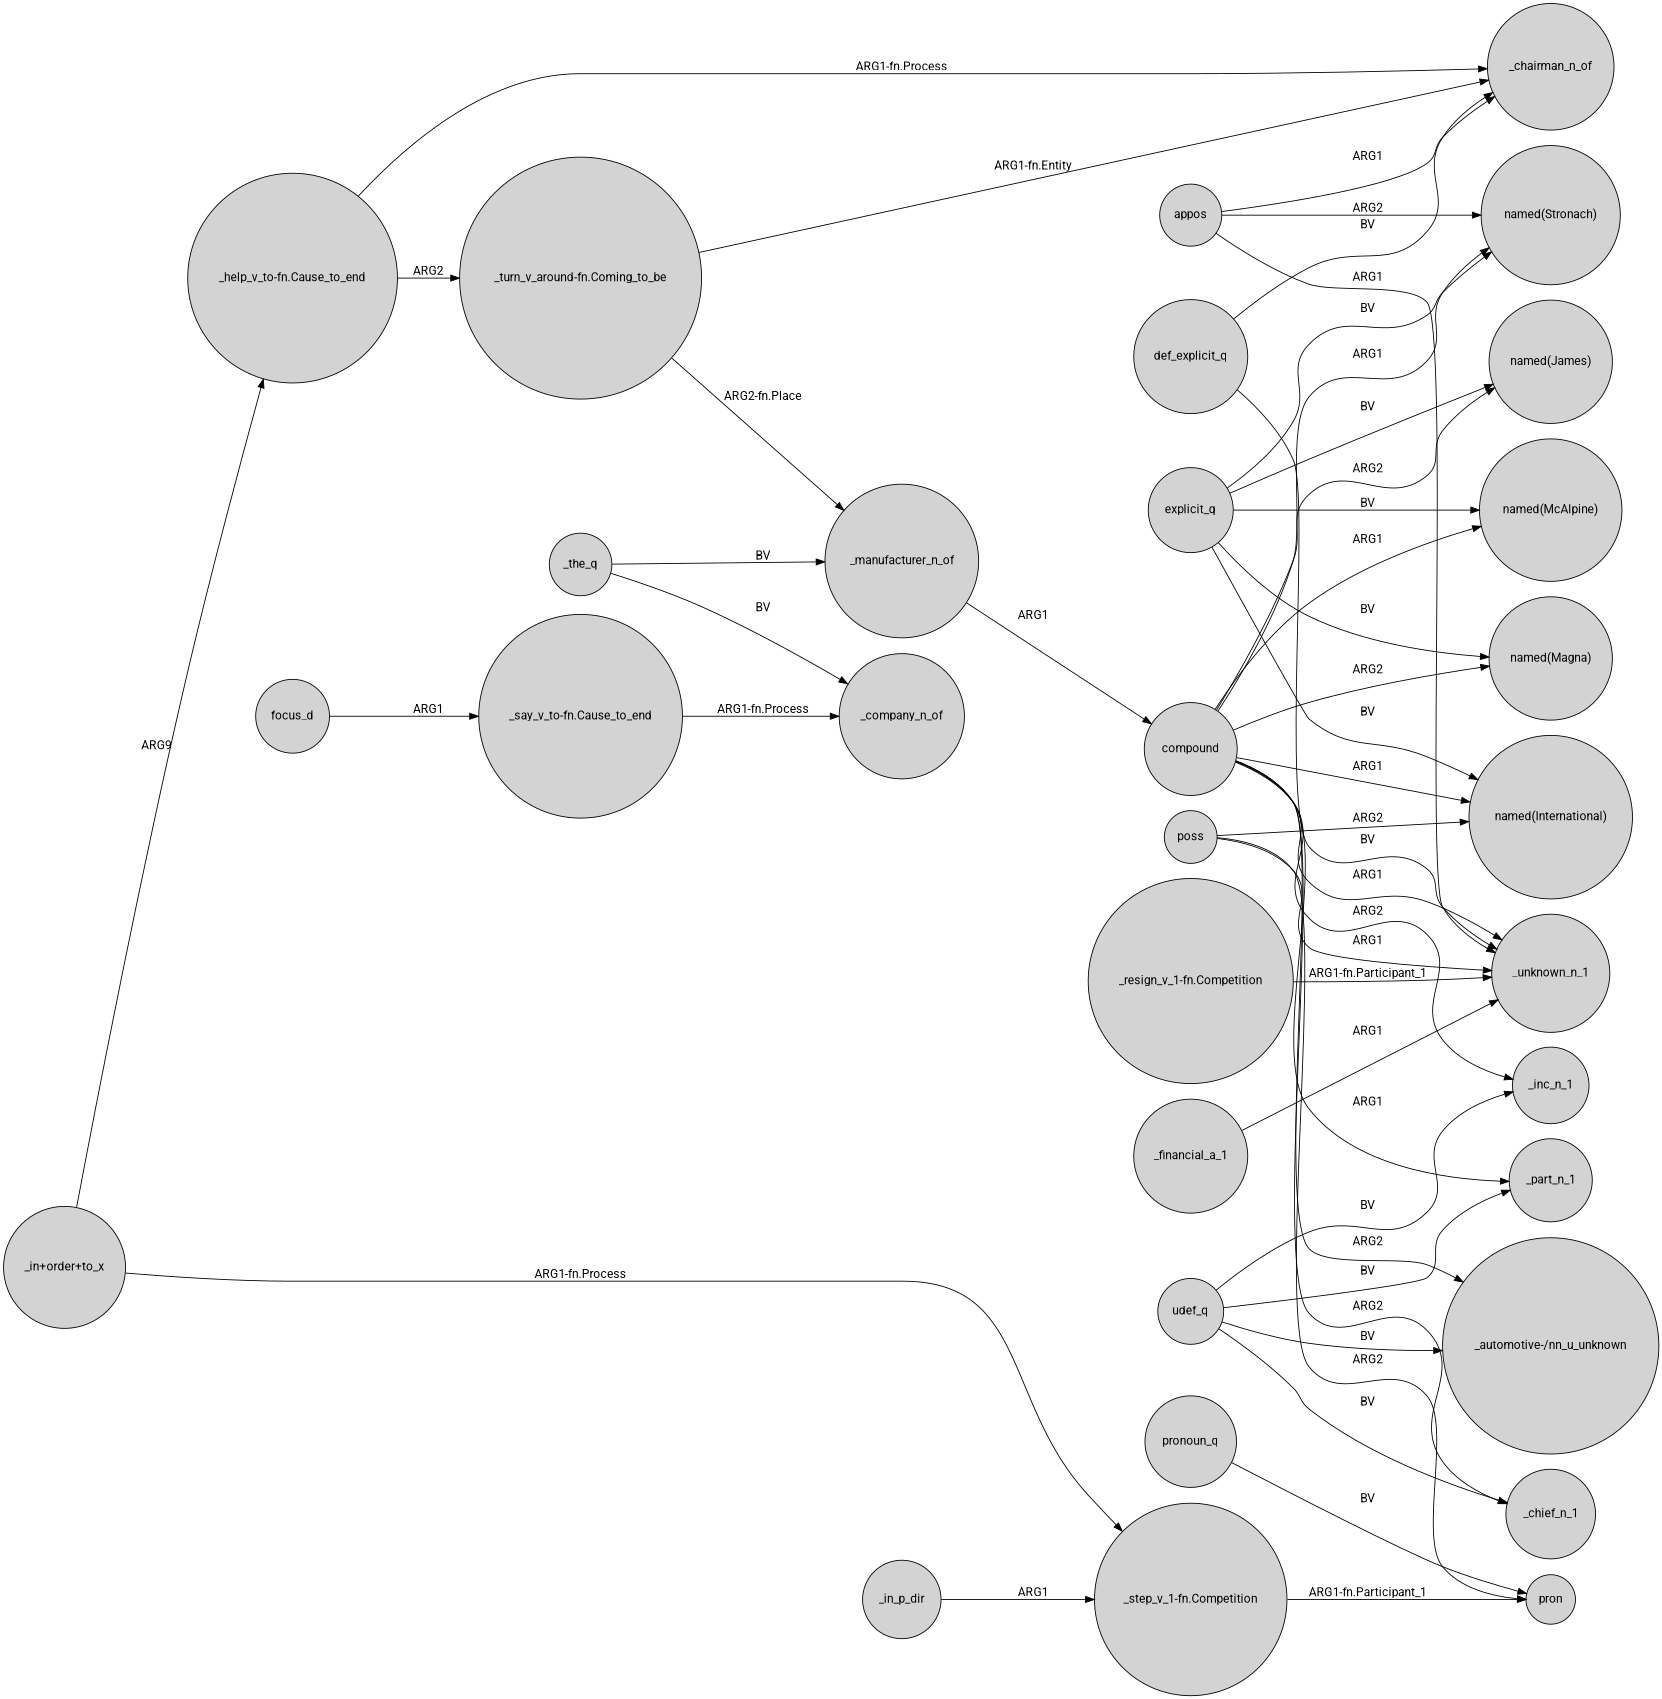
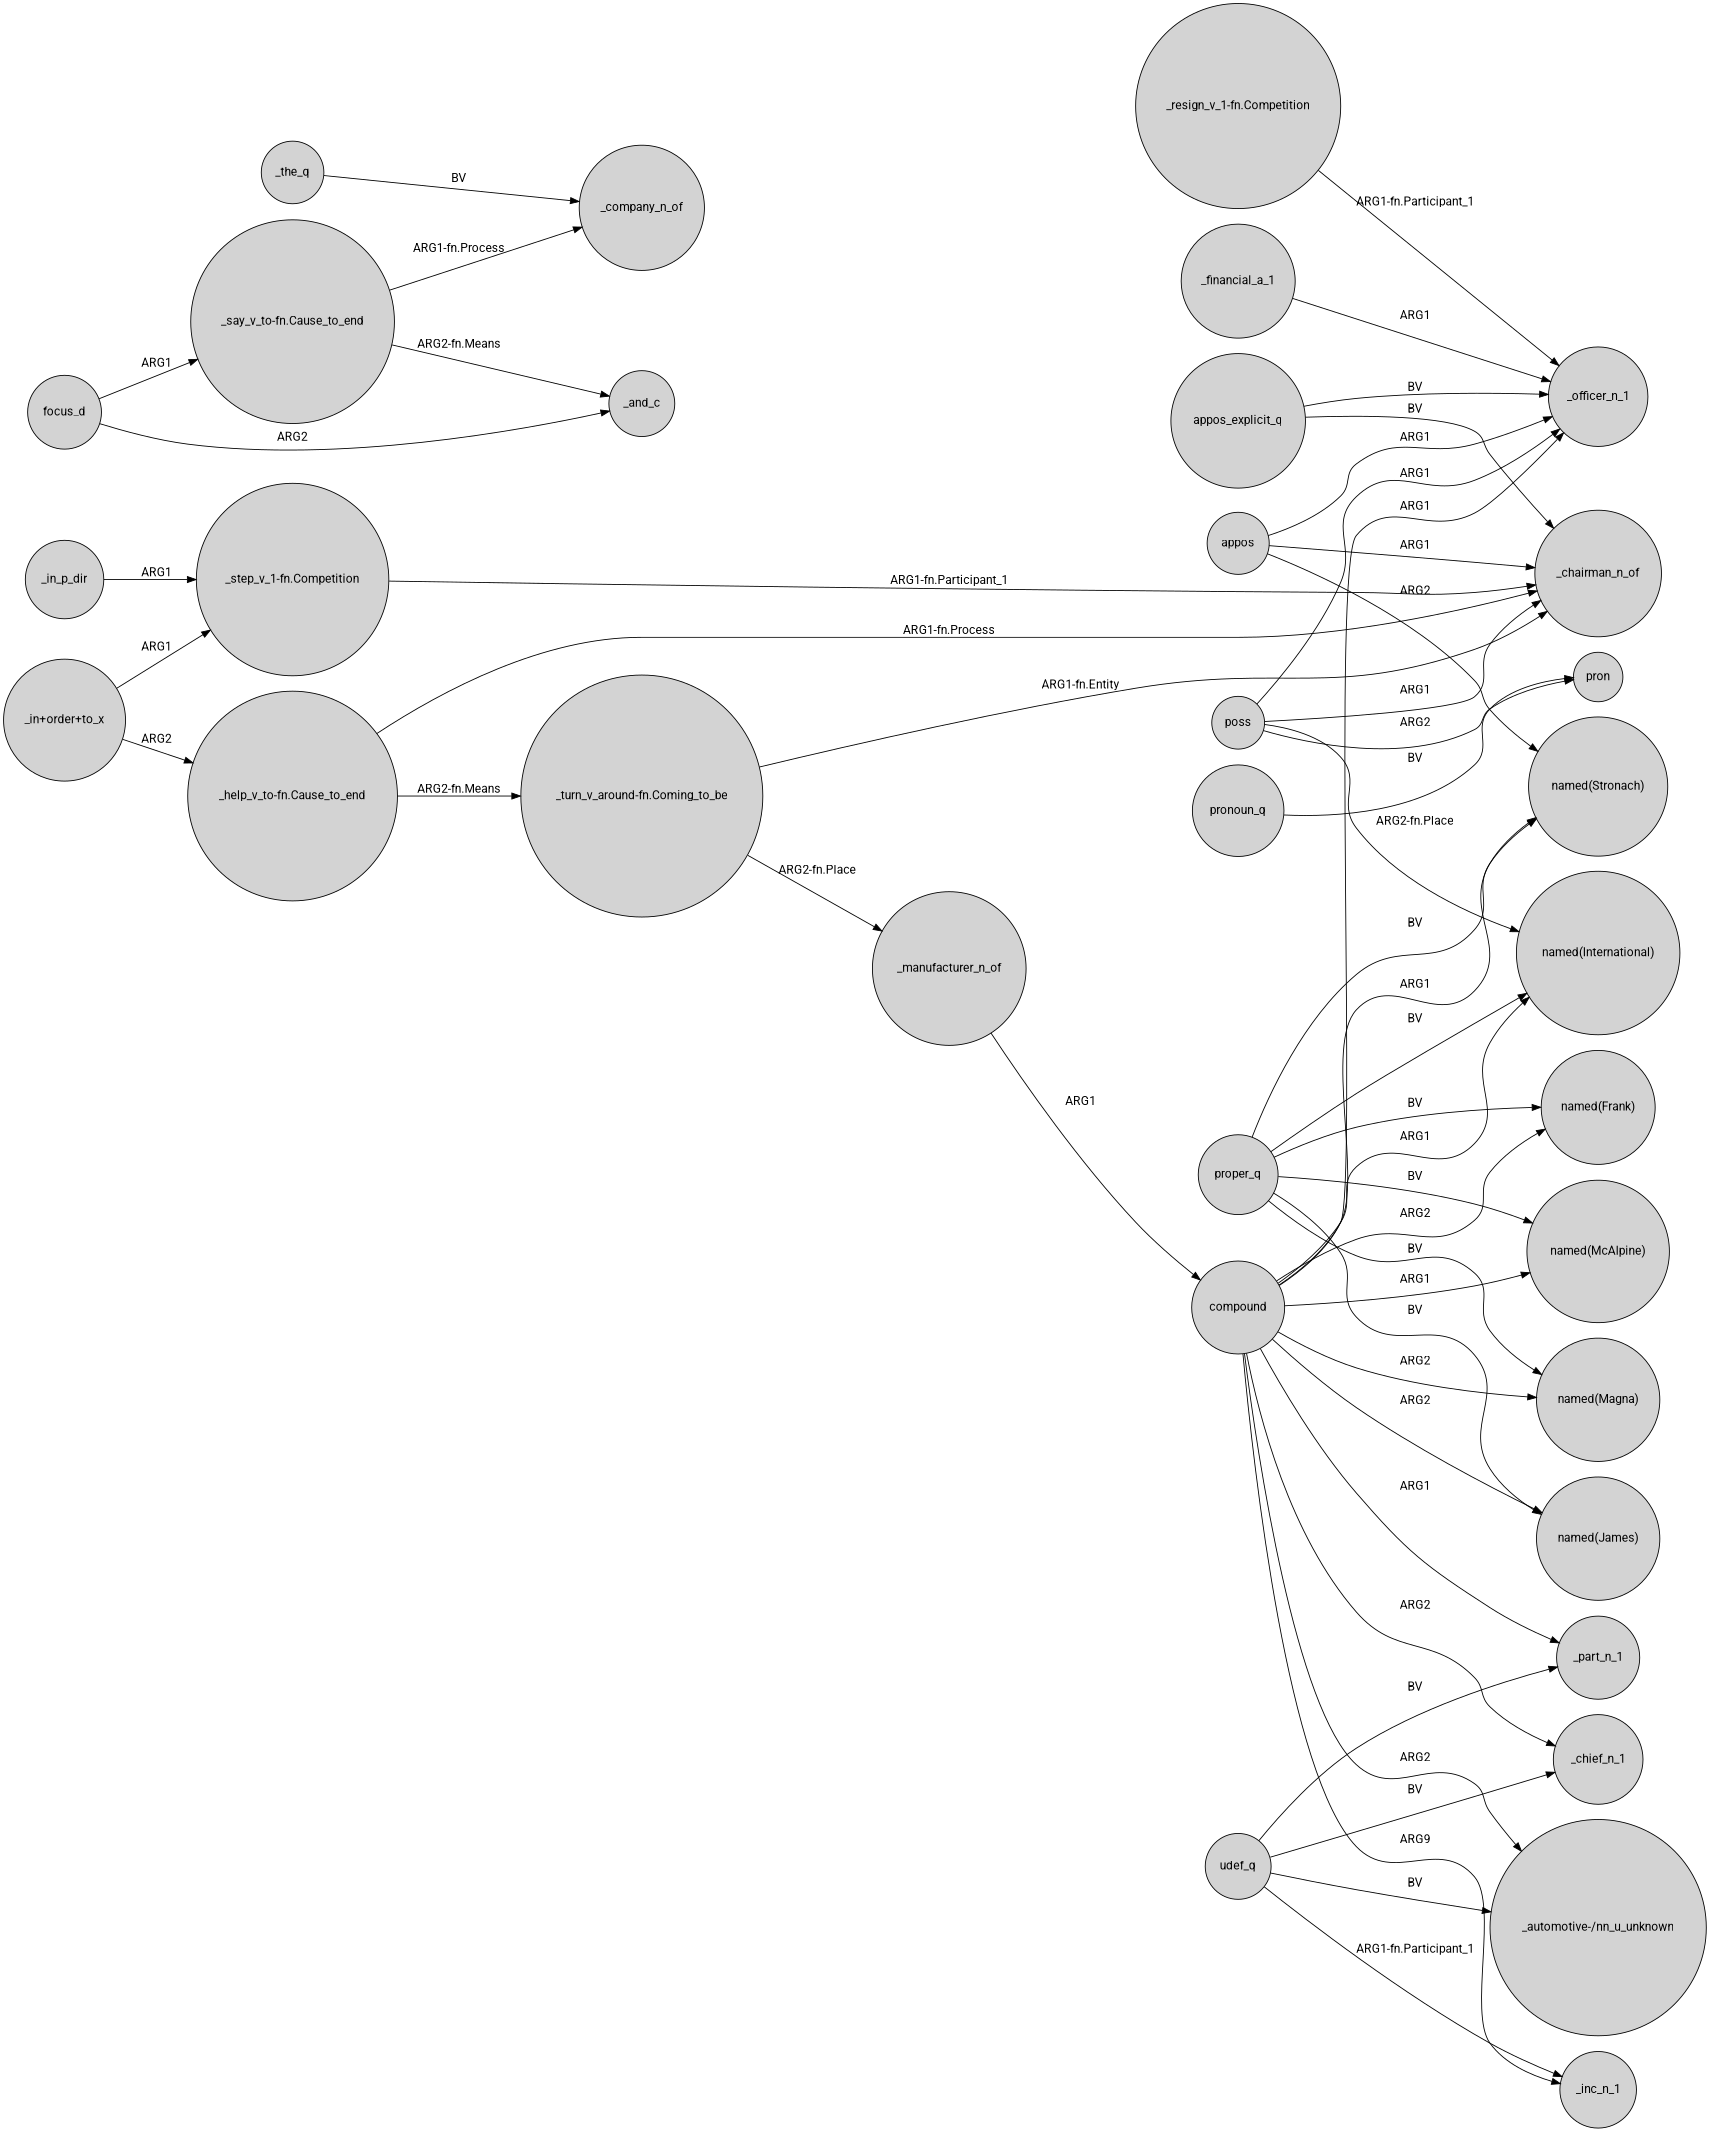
(428, 272) -> (459, 790)
(1191, 357) -> (1238, 421)
none -> (642, 404)
(1191, 510) -> (1238, 1175)
(714, 563) -> none
none -> (1428, 708)
(157, 746) -> (157, 740)
(1368, 818) -> (1415, 821)
(1368, 912) -> (1415, 1840)
(1551, 973) -> (1598, 397)
none -> (1598, 1107)
(1368, 1206) -> (1415, 1950)
(581, 1275) -> (157, 647)
(1402, 1599) -> (958, 589)
